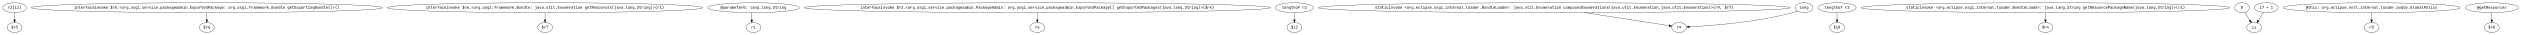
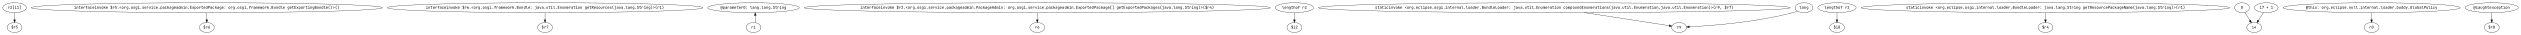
(2492, 8) -> (2492, 8)
(752, 16) -> (755, 19)
(2254, 28) -> (2254, 28)
